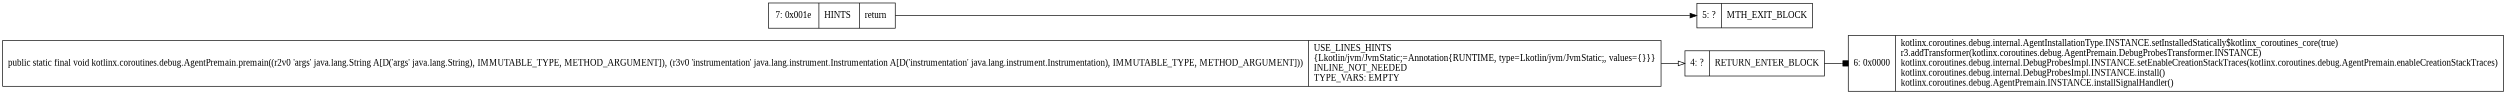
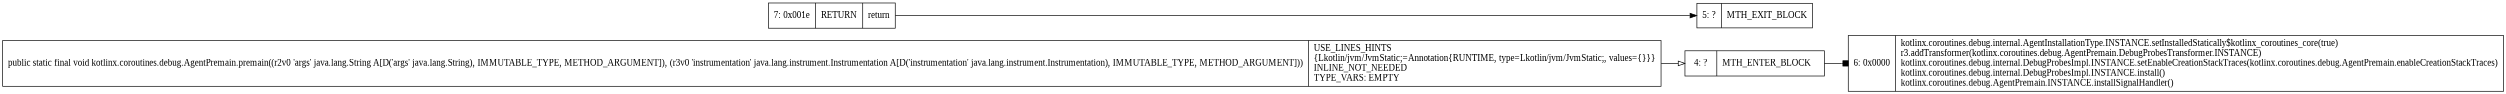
(837, 15) -> (839, 15)
(1767, 63) -> (1767, 63)
